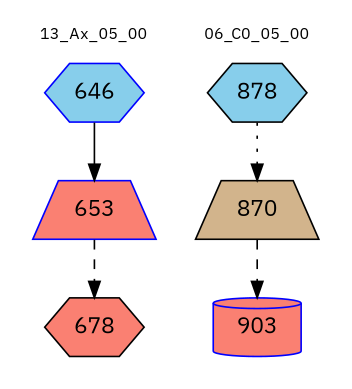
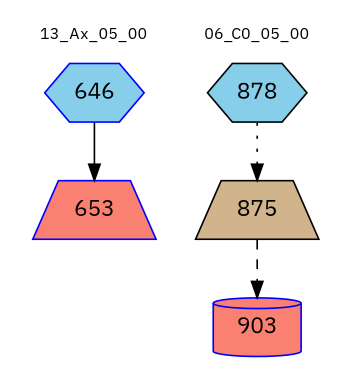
(257, 210) -> (257, 210)
(94, 327) -> none
